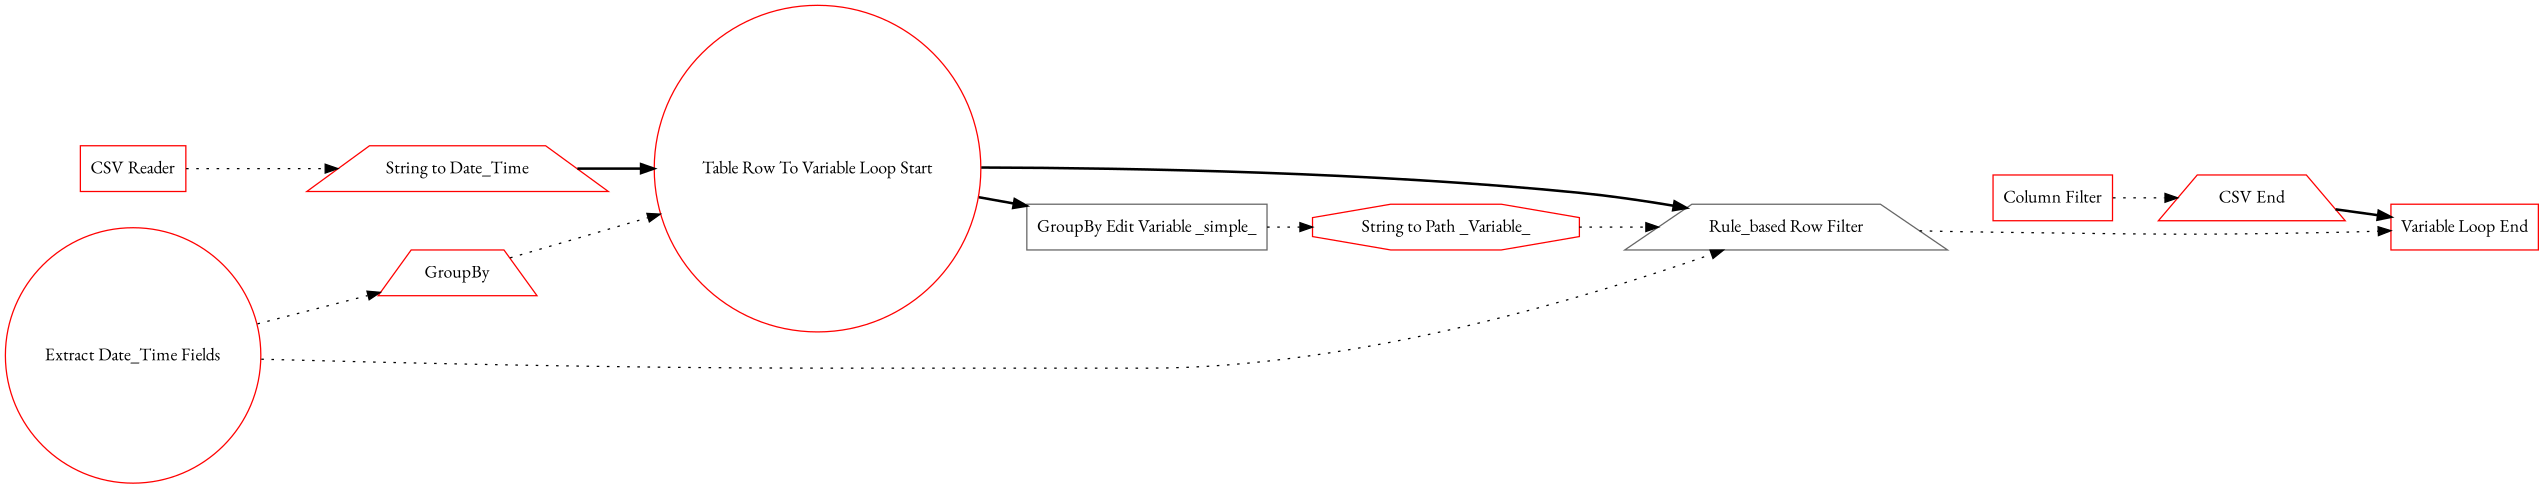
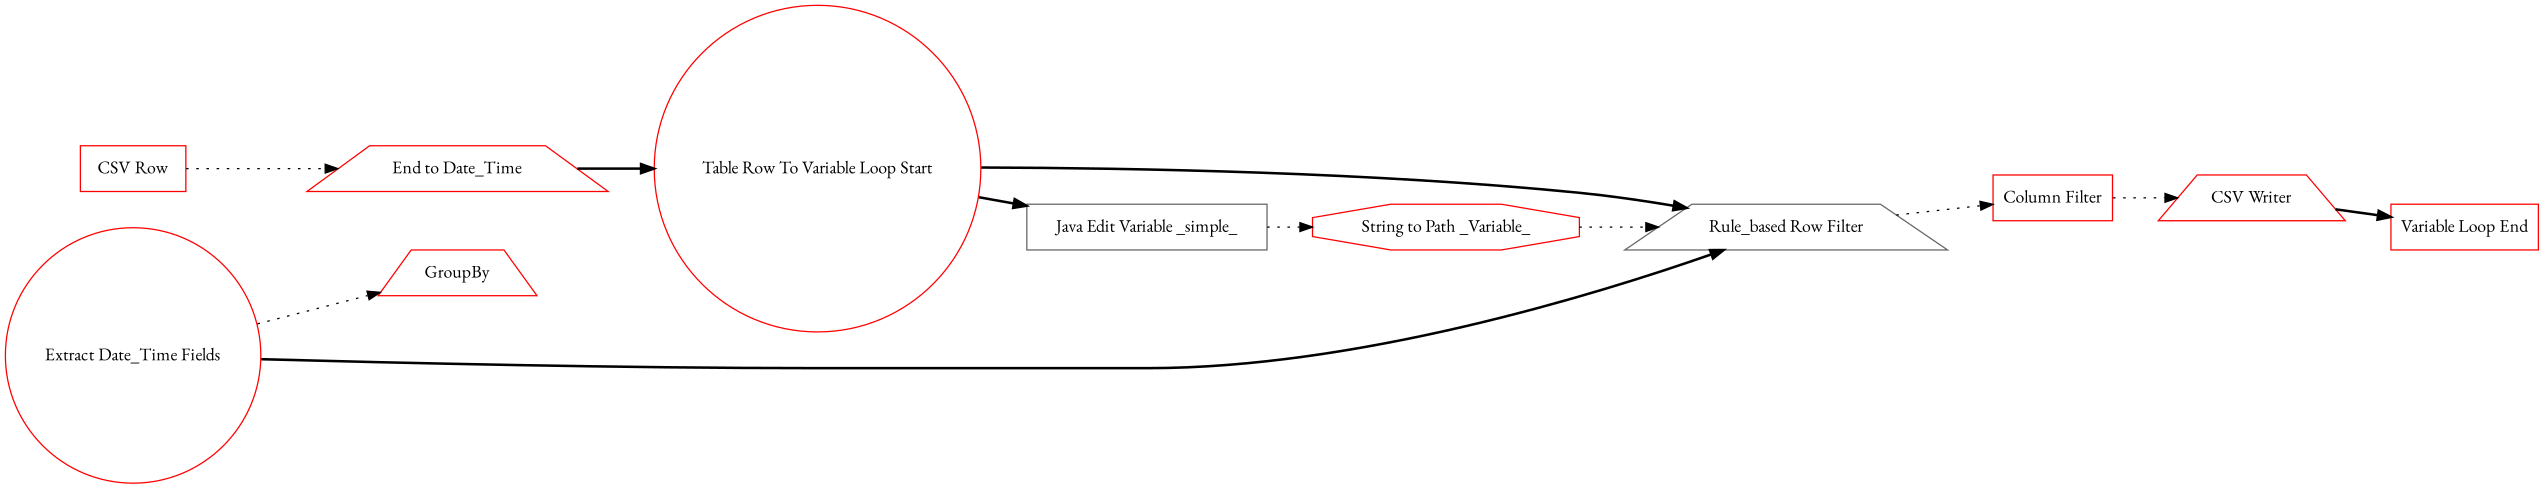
(133, 169) -> (133, 169)
(458, 169) -> (458, 169)
(2252, 198) -> (2252, 198)
(1147, 227) -> (1147, 227)
(2149, 234) -> (1938, 210)
(579, 238) -> none
(993, 368) -> (993, 368)
